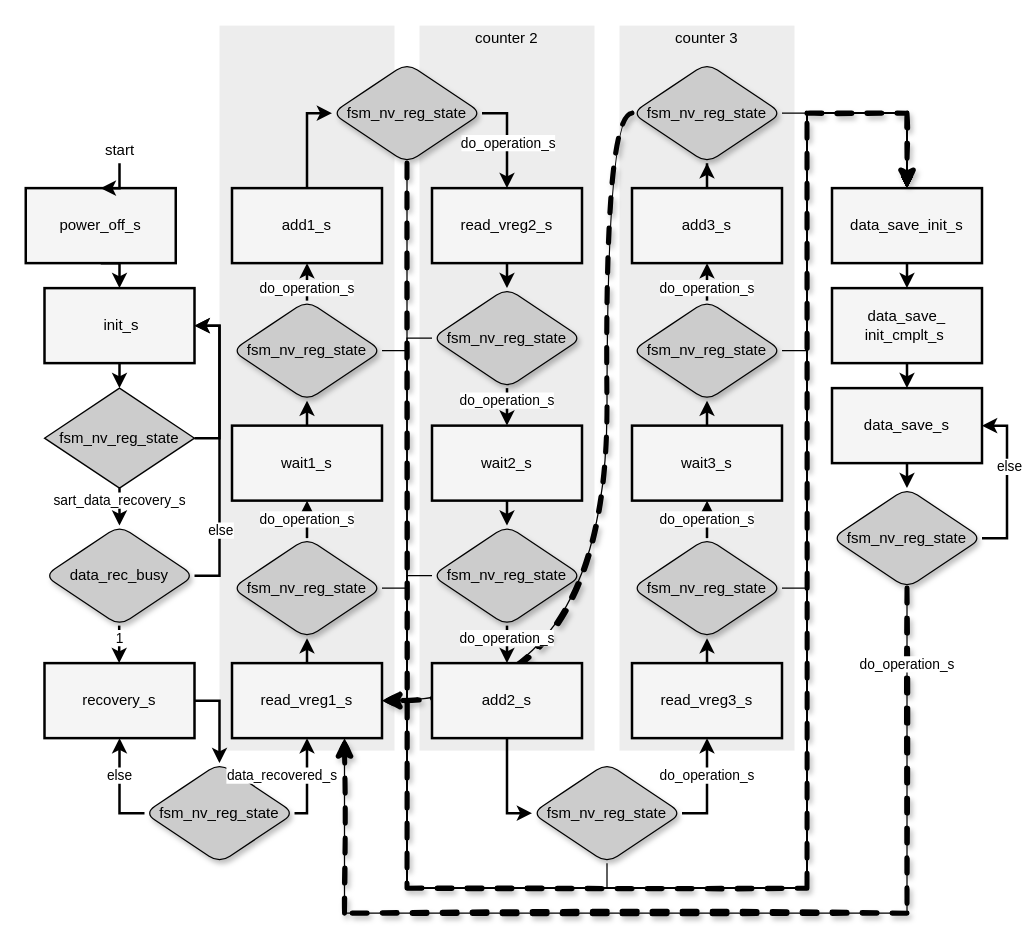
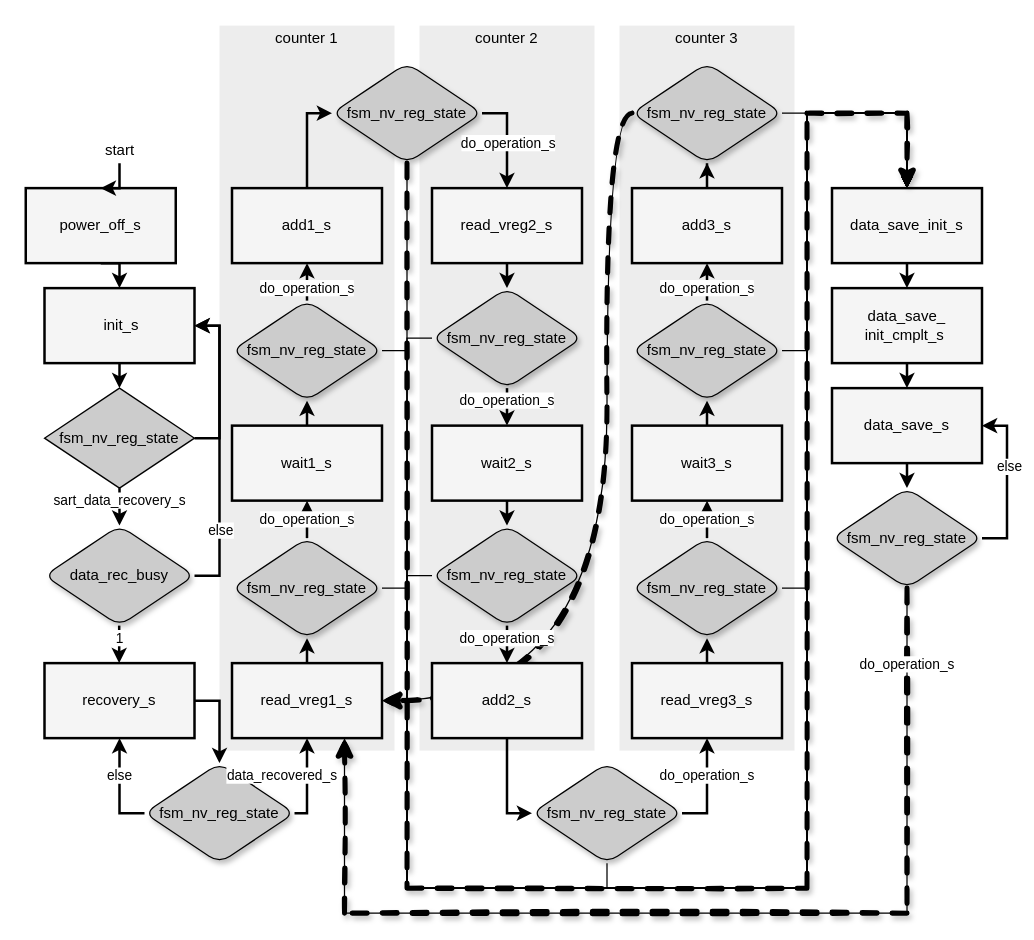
none -> (307, 38)
